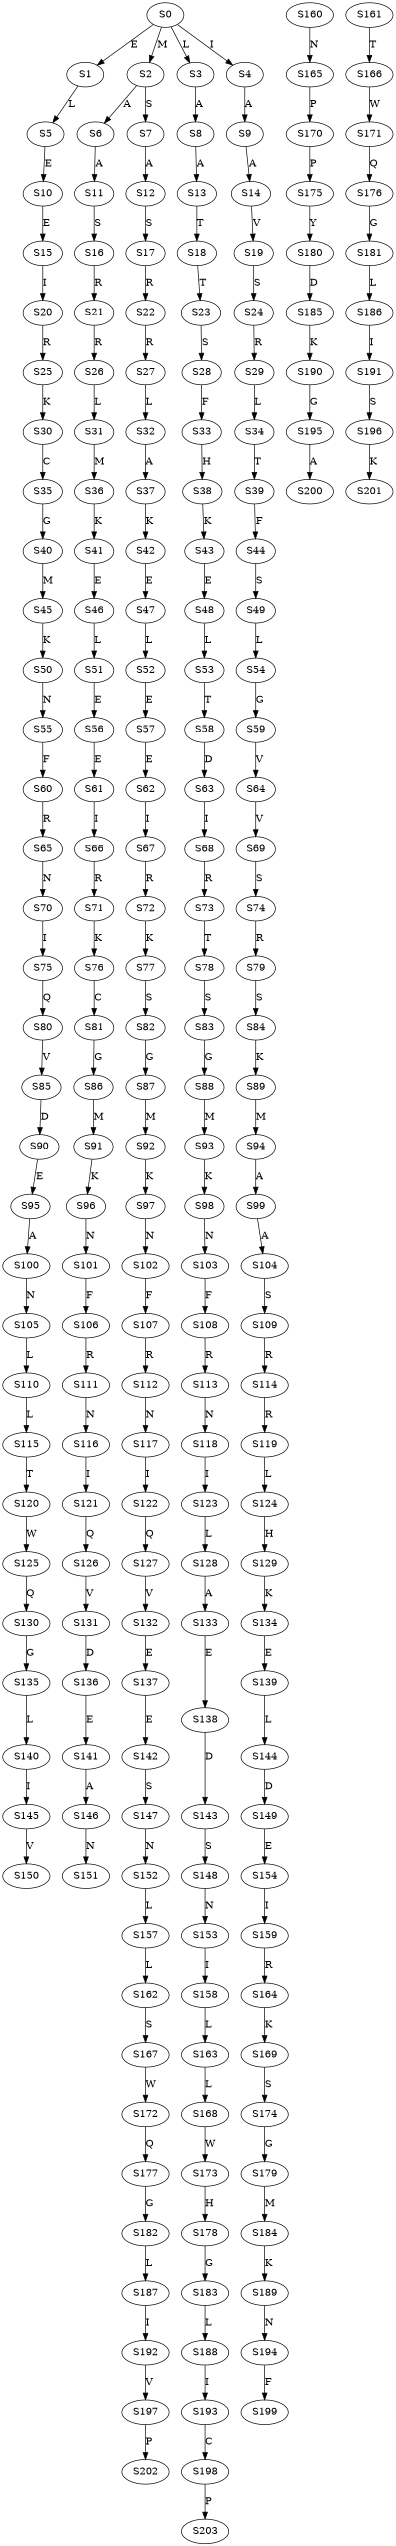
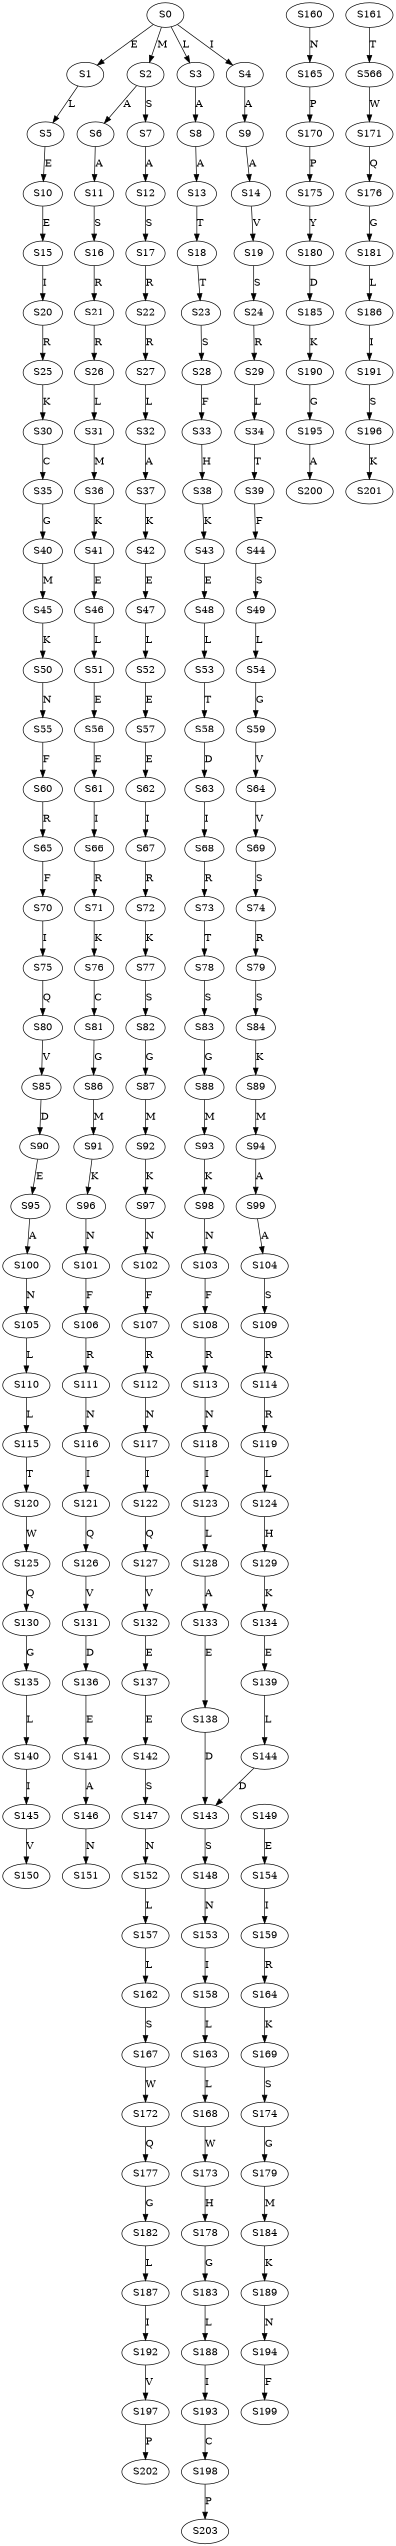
(369, 75) -> (369, 75)
(47, 879) -> (47, 879)
(265, 1783) -> (237, 1784)
